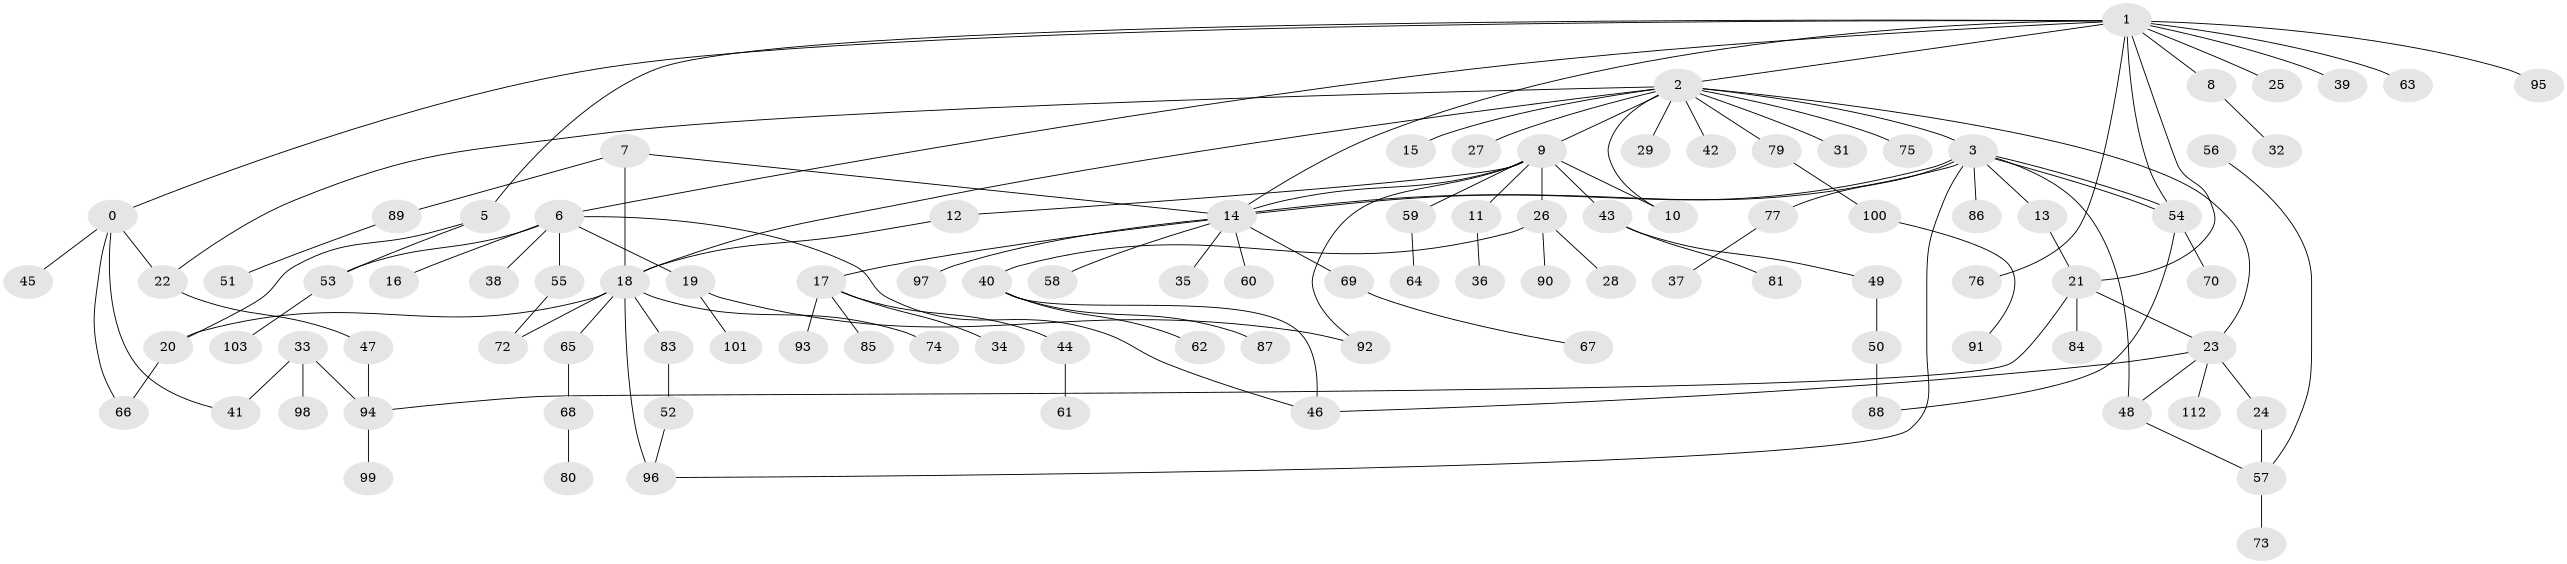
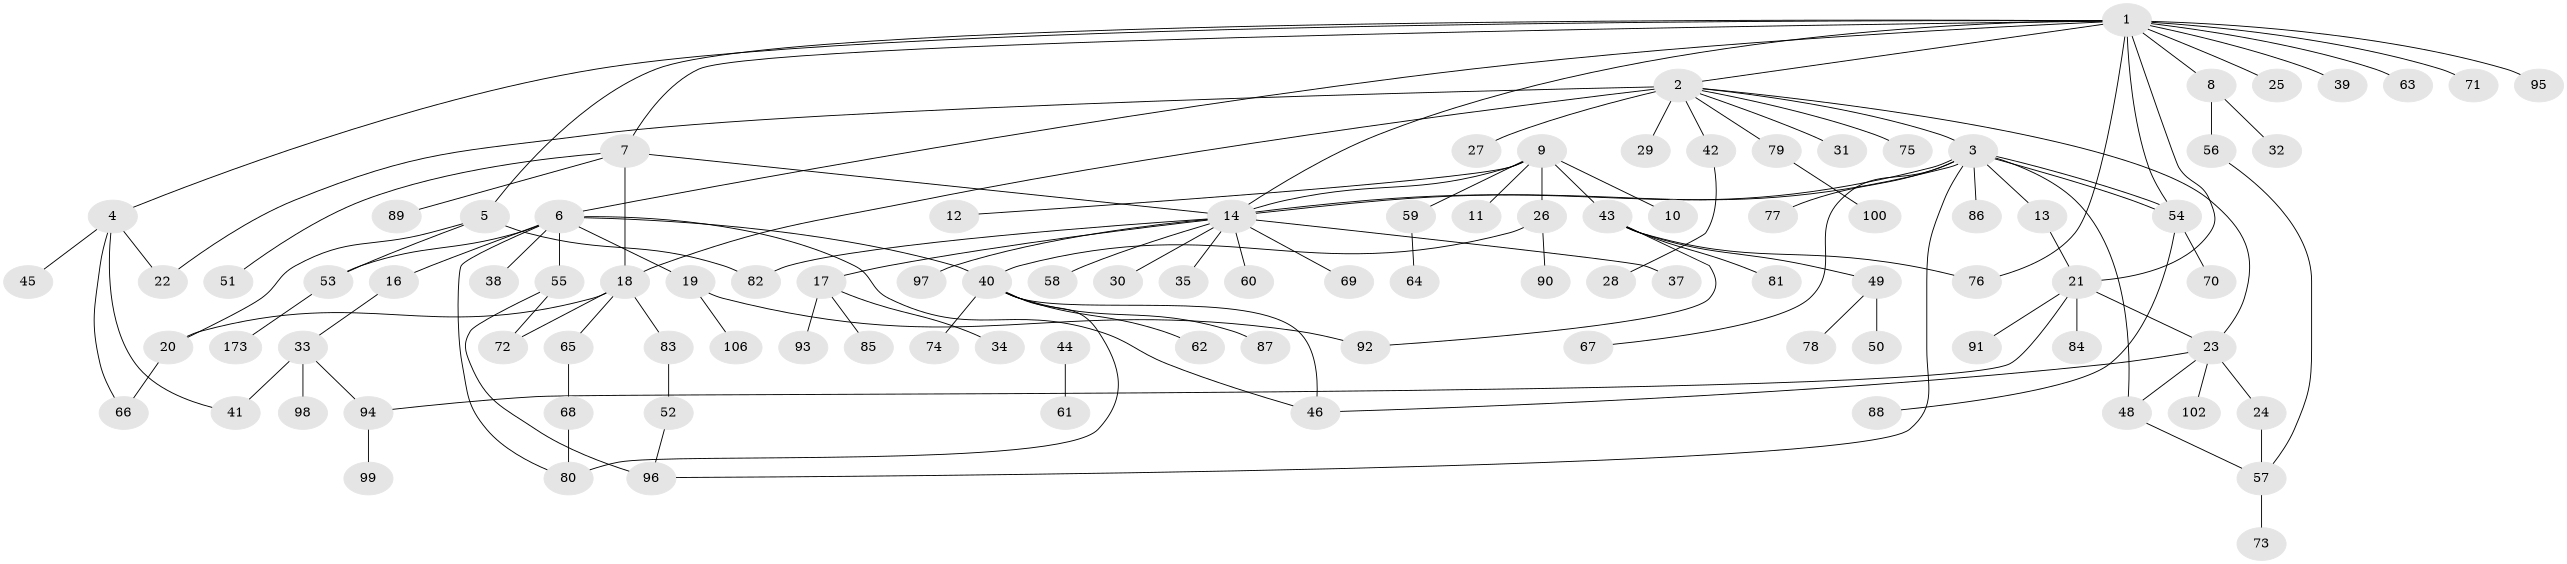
none -> (1353, 35)
none -> (2474, 86)
(1610, 118) -> none
none -> (2212, 118)
(1608, 149) -> none
(1411, 151) -> none
(1359, 210) -> (1614, 323)
(113, 217) -> (113, 217)
none -> (788, 233)
(772, 244) -> none
(1728, 247) -> (1437, 240)
(312, 248) -> (413, 185)
(1577, 249) -> (1699, 238)
(1992, 252) -> (2027, 315)
none -> (1789, 255)
none -> (756, 282)
none -> (1118, 282)
(1480, 282) -> none
(944, 314) -> none
(773, 315) -> (962, 313)
none -> (343, 319)
(1465, 322) -> (1818, 289)
none -> (460, 343)
(236, 348) -> (236, 348)
(368, 348) -> none
(736, 348) -> (736, 348)
none -> (1811, 348)
(1877, 372) -> none
(629, 381) -> (487, 393)
(2194, 413) -> (2194, 413)
none -> (950, 454)
